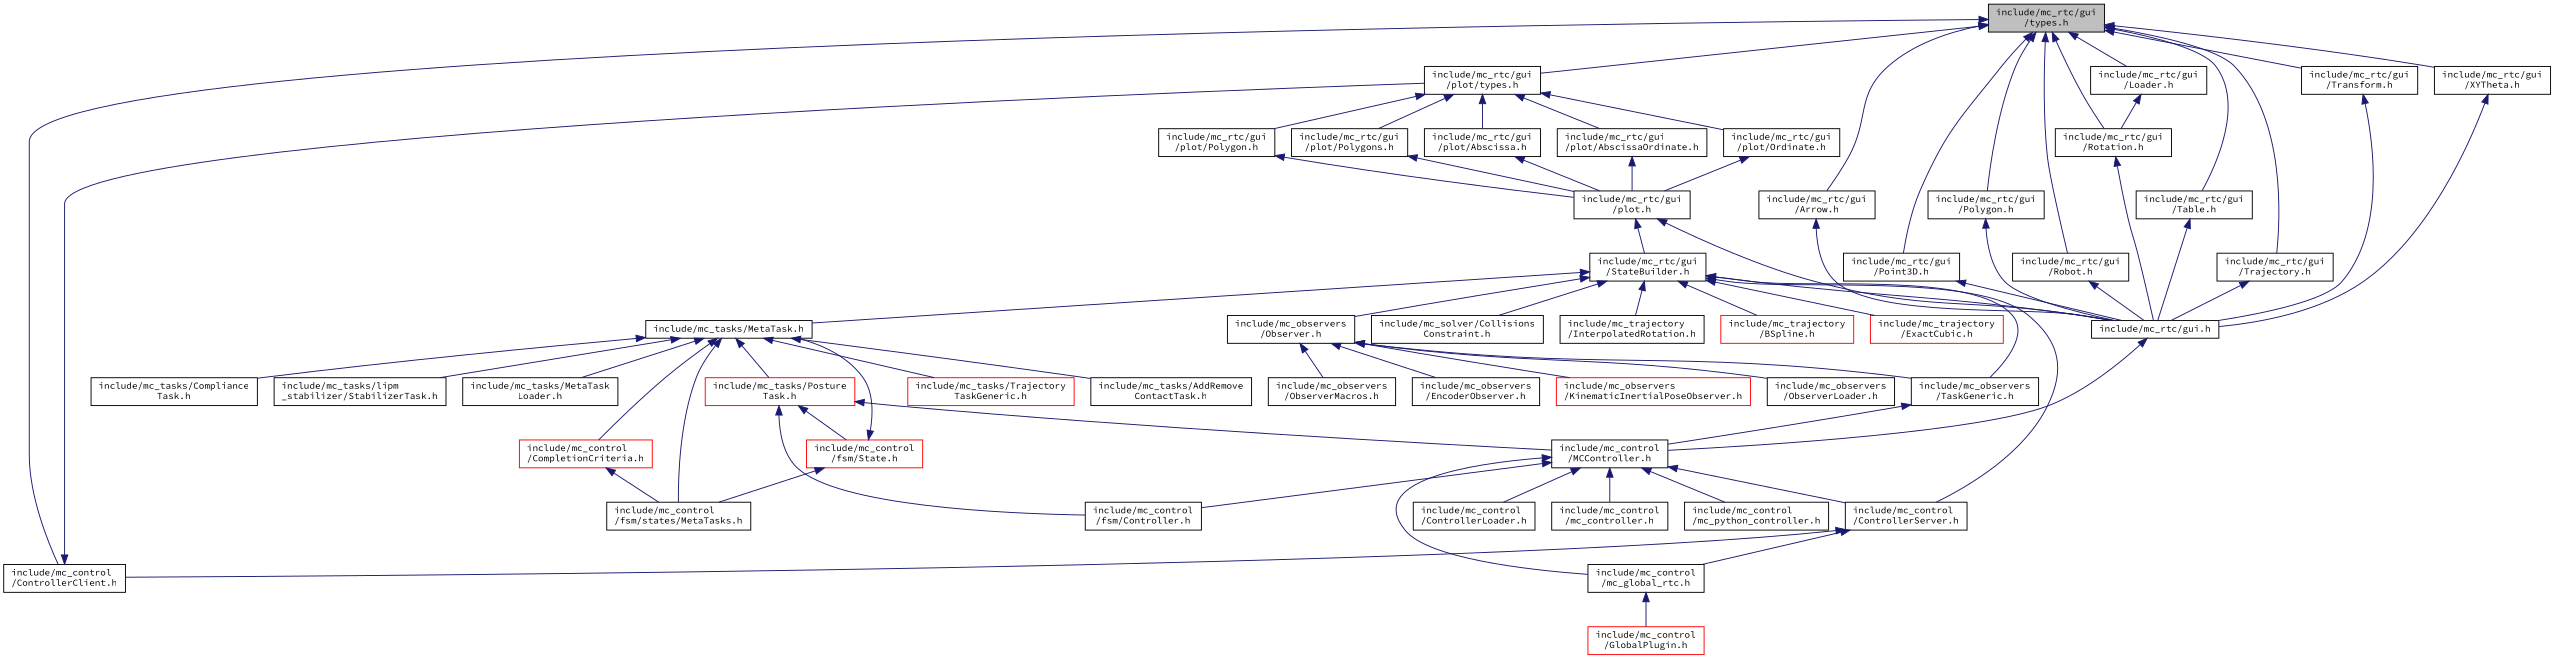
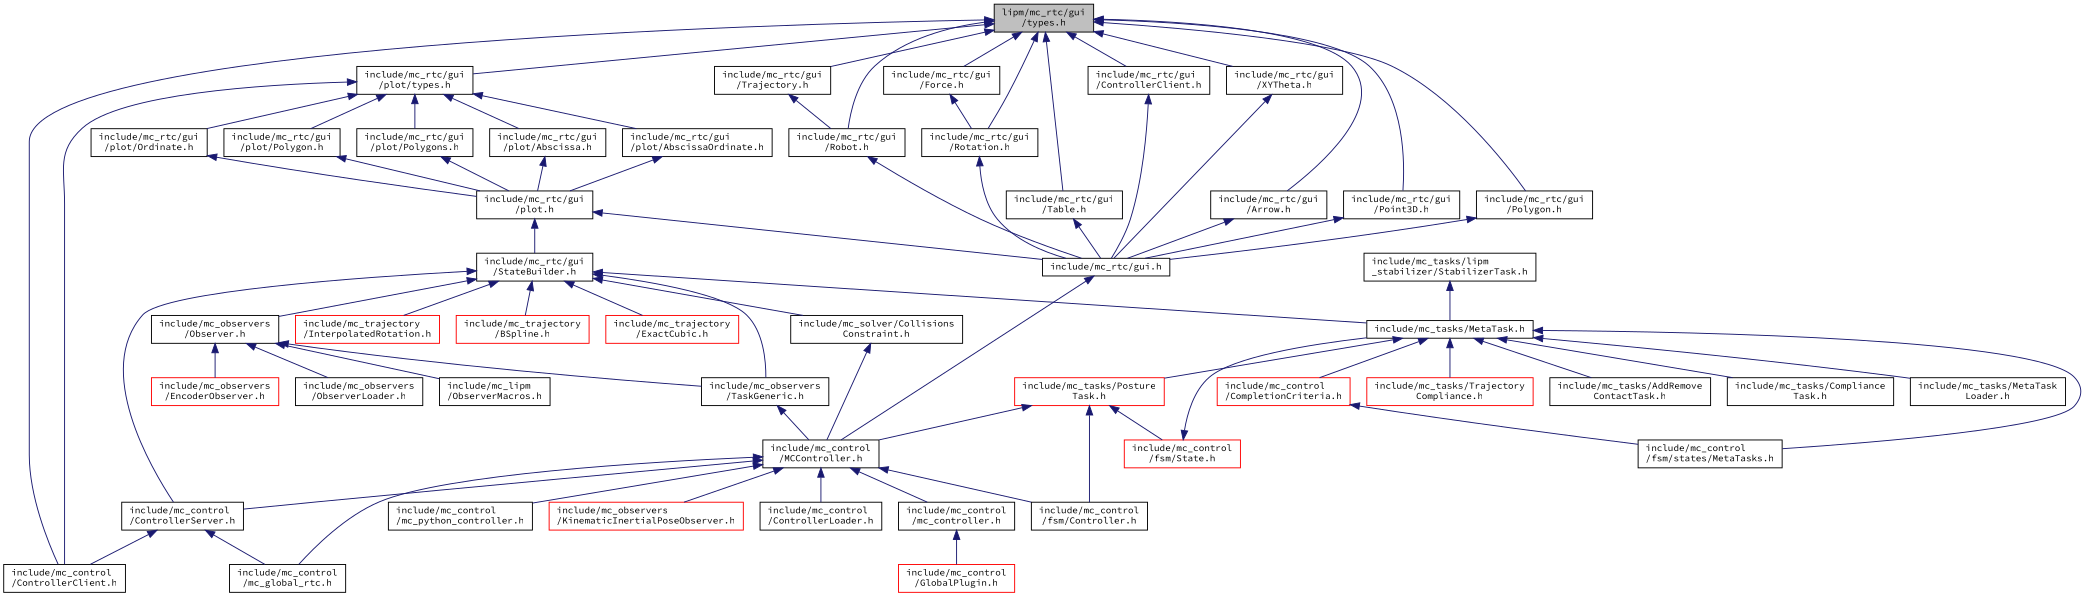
(2046, 18) -> (1044, 18)
(2149, 80) -> (942, 80)
(2360, 80) -> (1149, 80)
(565, 127) -> (65, 207)
(1914, 297) -> none
(2206, 303) -> (814, 115)
(1632, 329) -> (367, 329)
(555, 359) -> (1450, 305)
(1467, 361) -> (729, 487)
(991, 392) -> (1450, 392)
(1332, 392) -> (495, 392)
(1476, 392) -> (215, 392)
none -> (847, 396)
(767, 487) -> none
(1646, 614) -> (957, 552)
